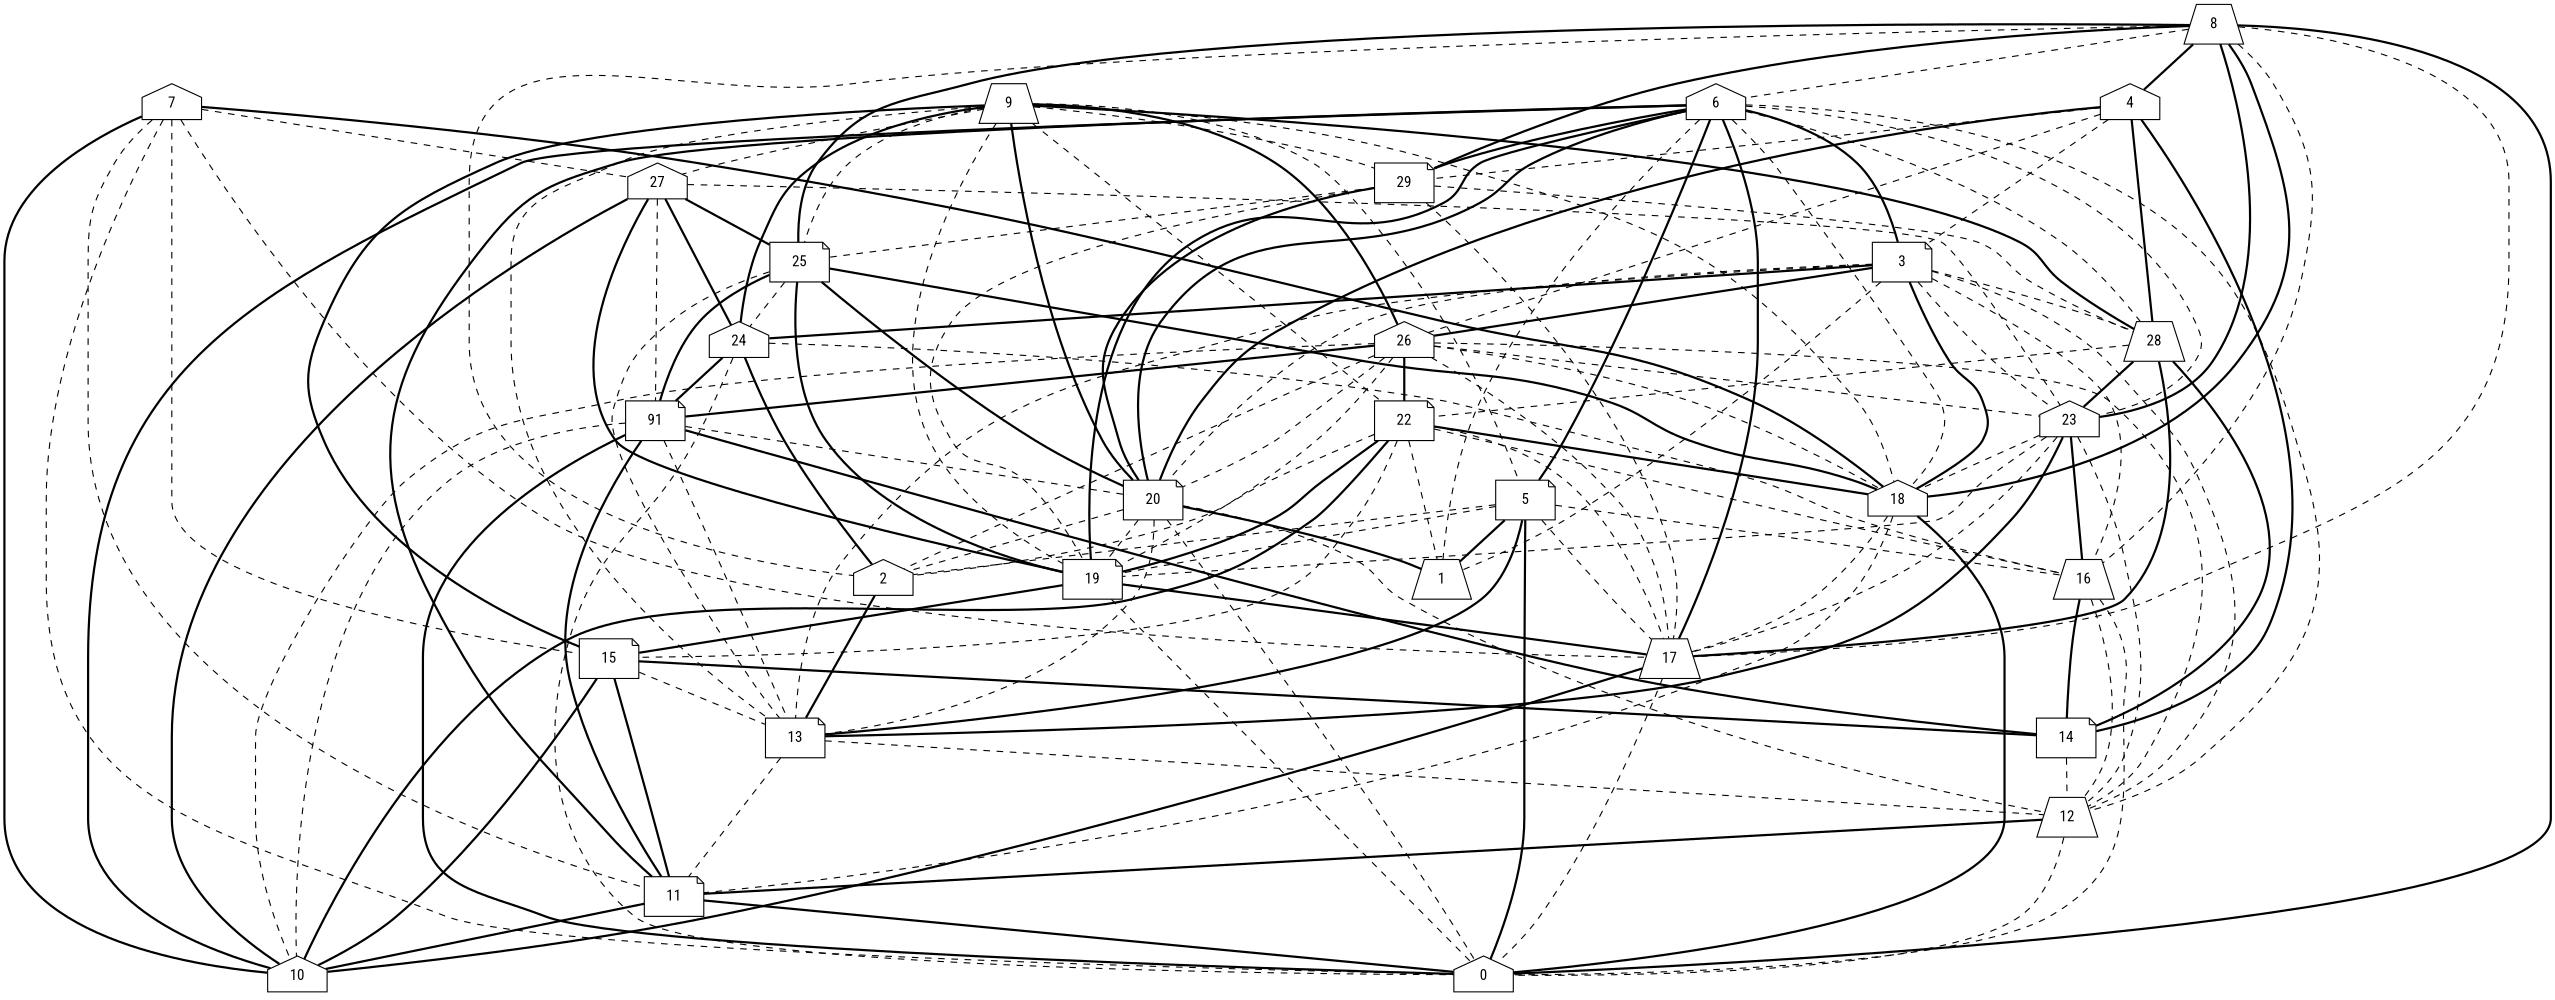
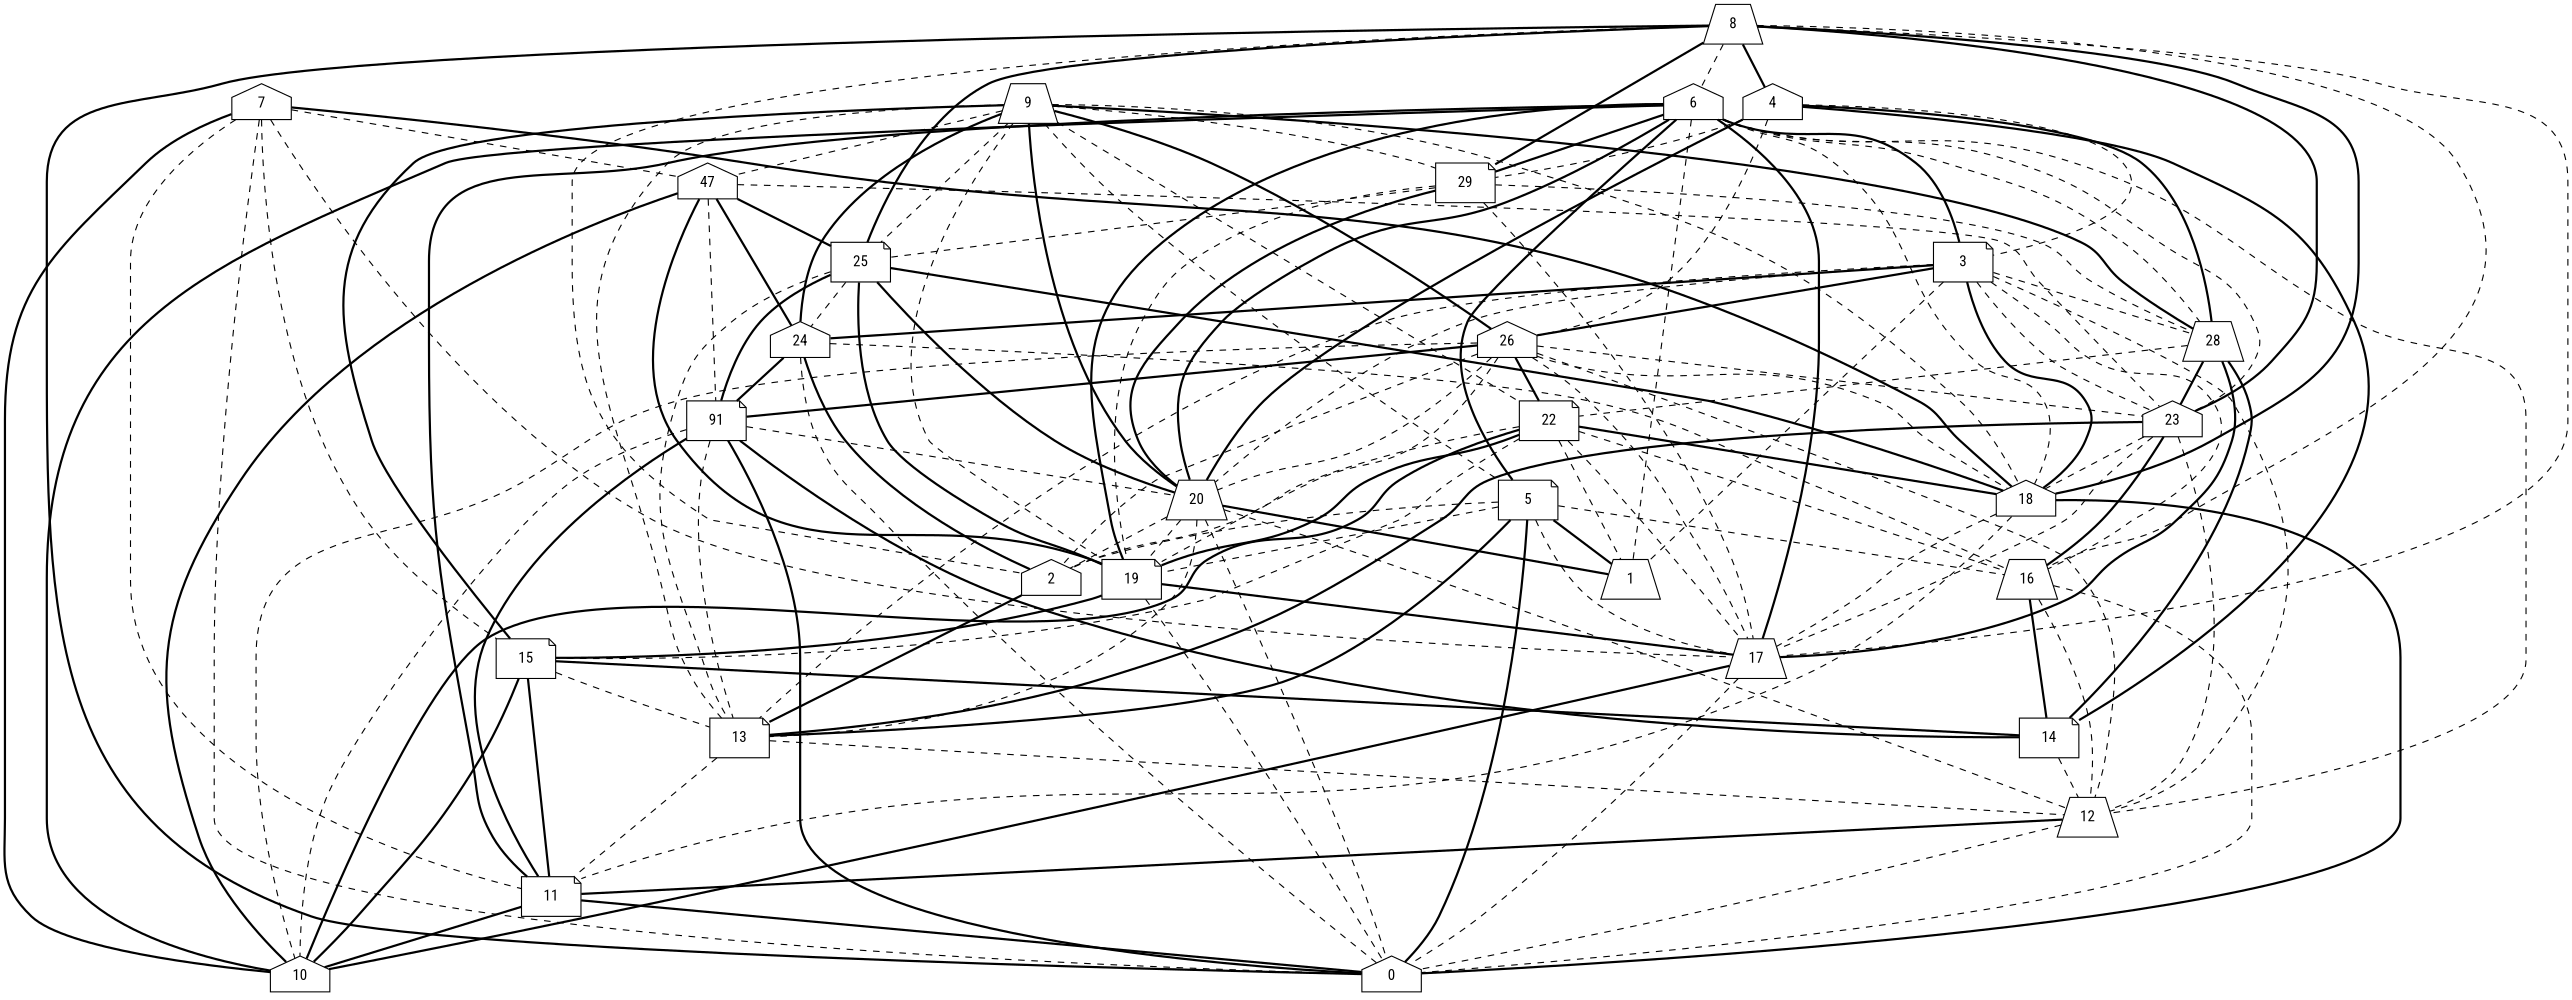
(658, 183) -> (708, 183)
(1153, 500) -> (1197, 500)
(1599, 546) -> none
